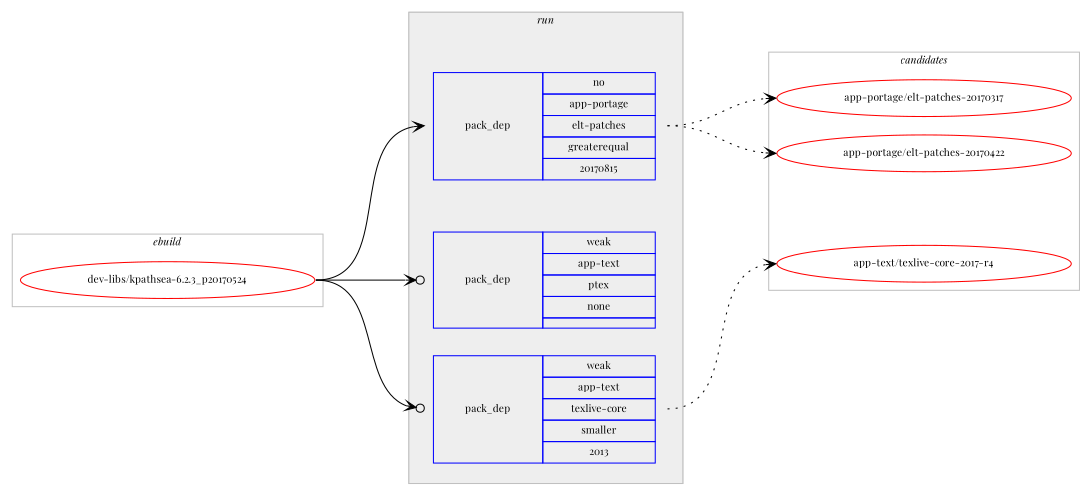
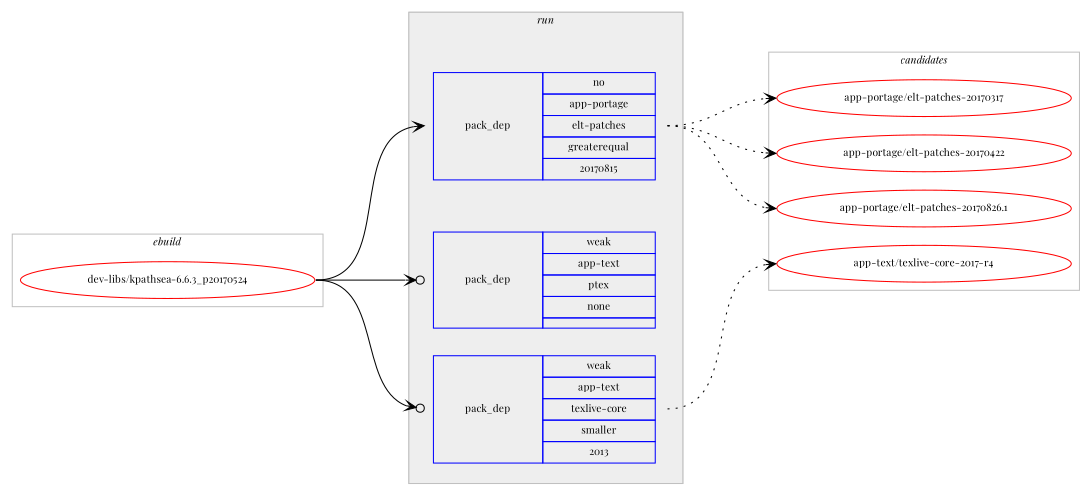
none -> (924, 209)
(168, 280) -> (168, 280)
